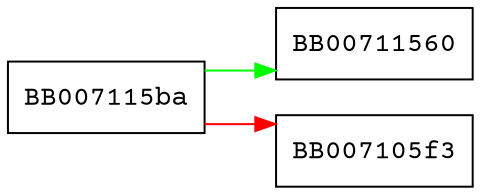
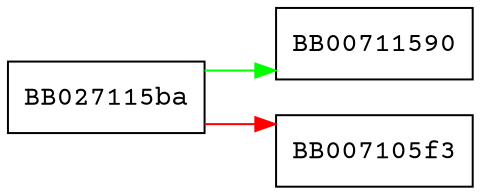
(374, 44) -> (374, 44)
(106, 97) -> (106, 97)
